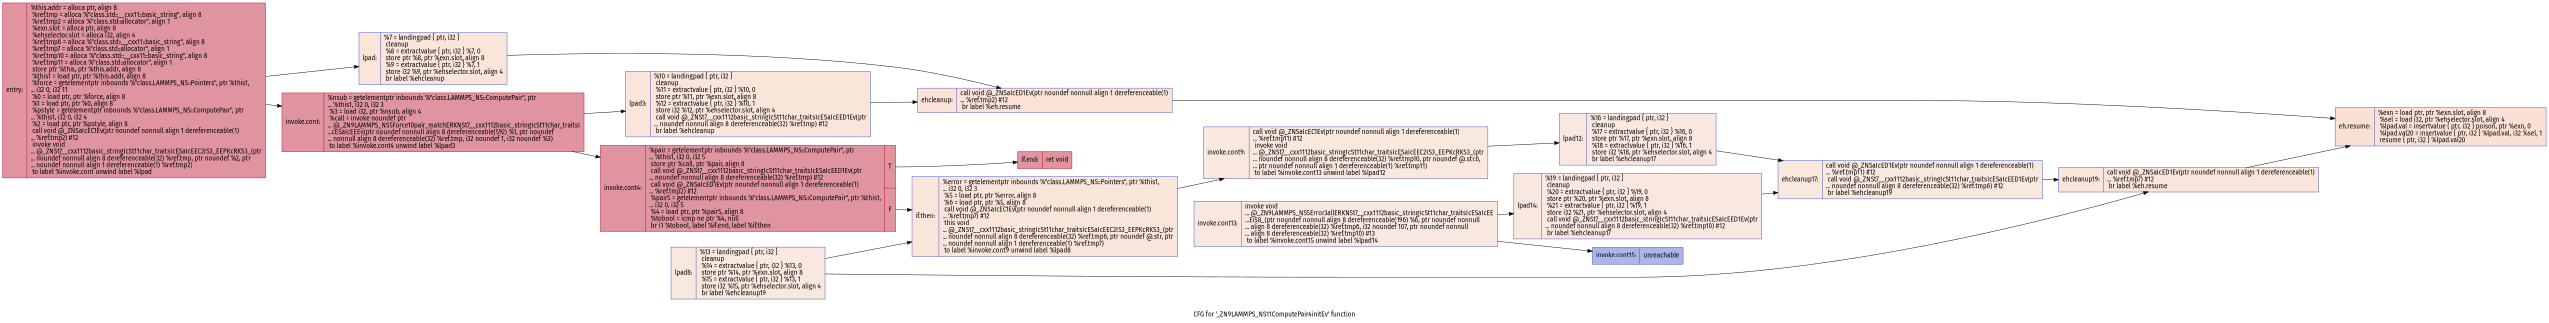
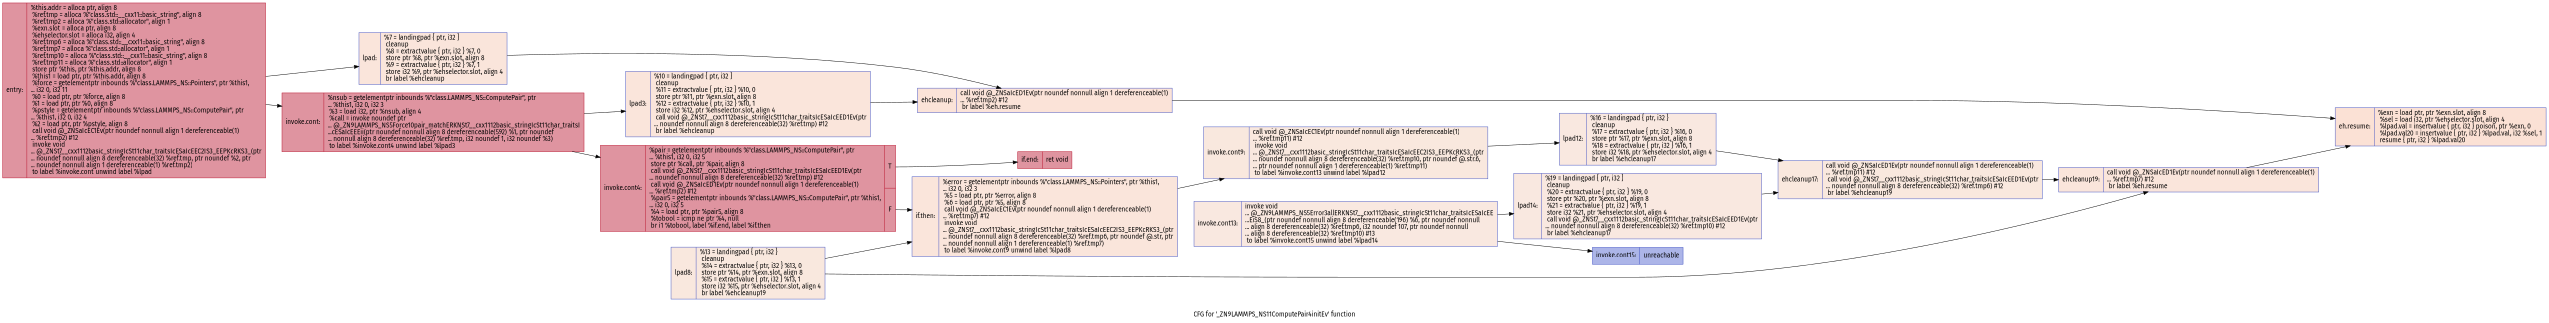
(956, 223) -> (960, 223)
